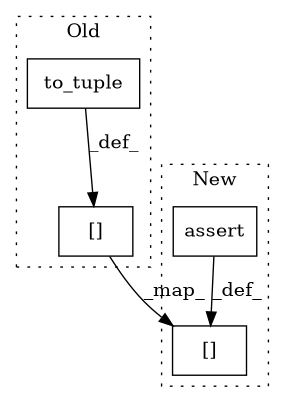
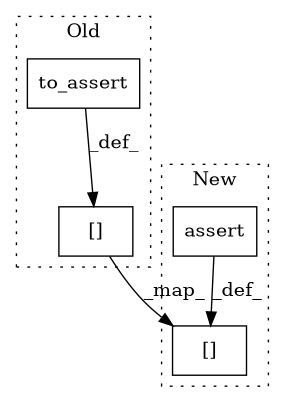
(84, 84) -> (84, 84)
